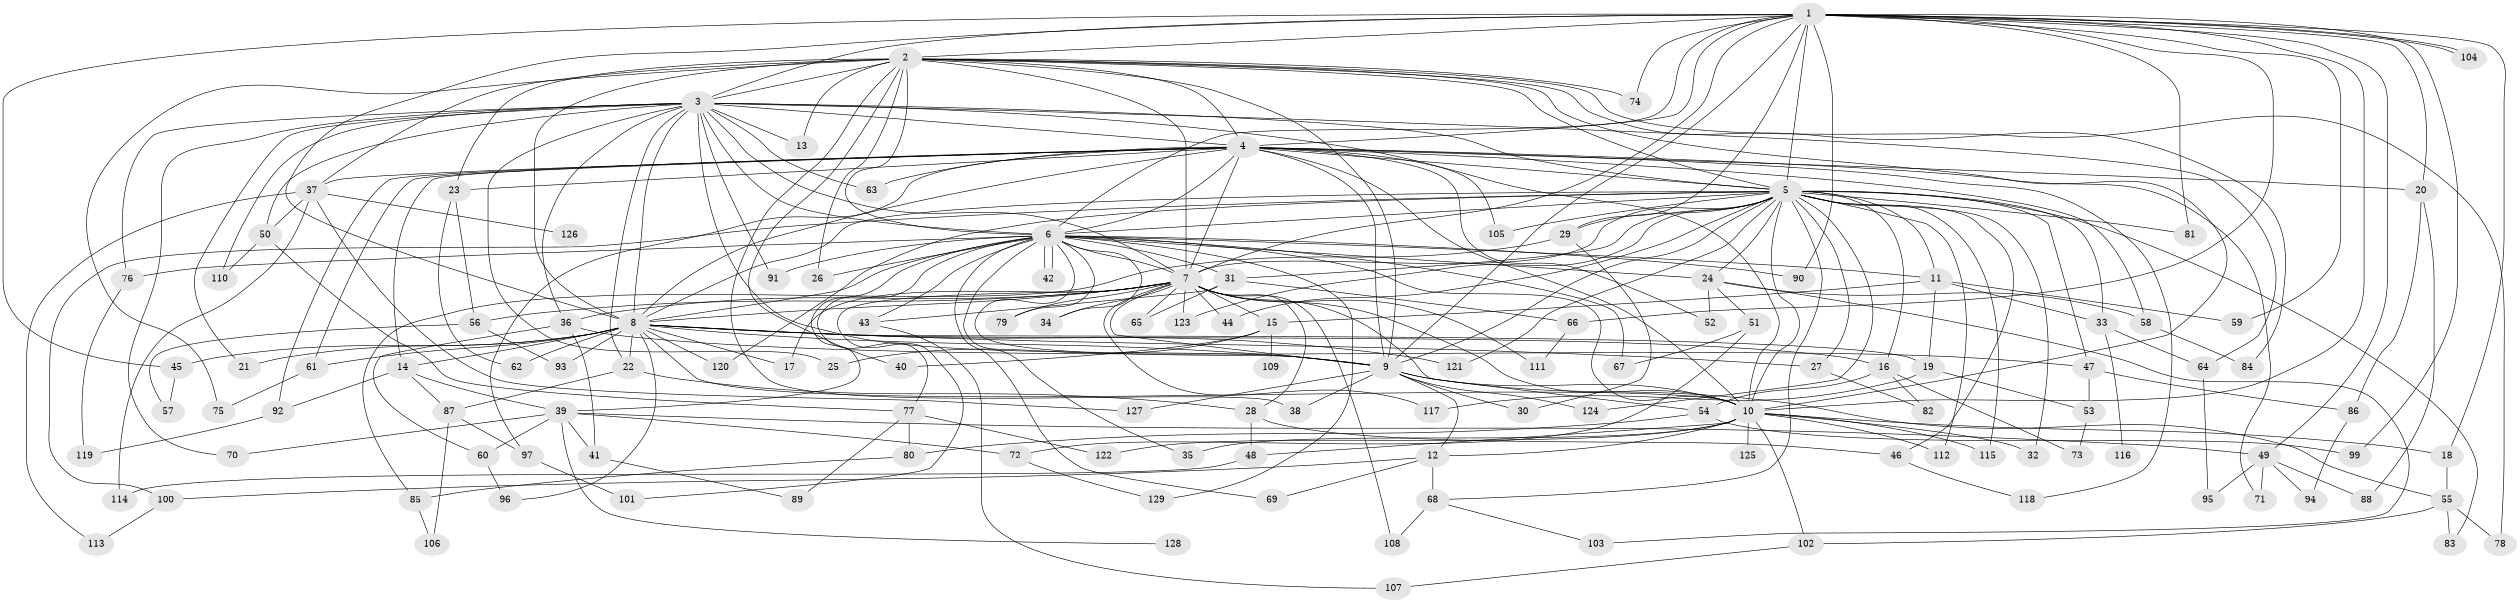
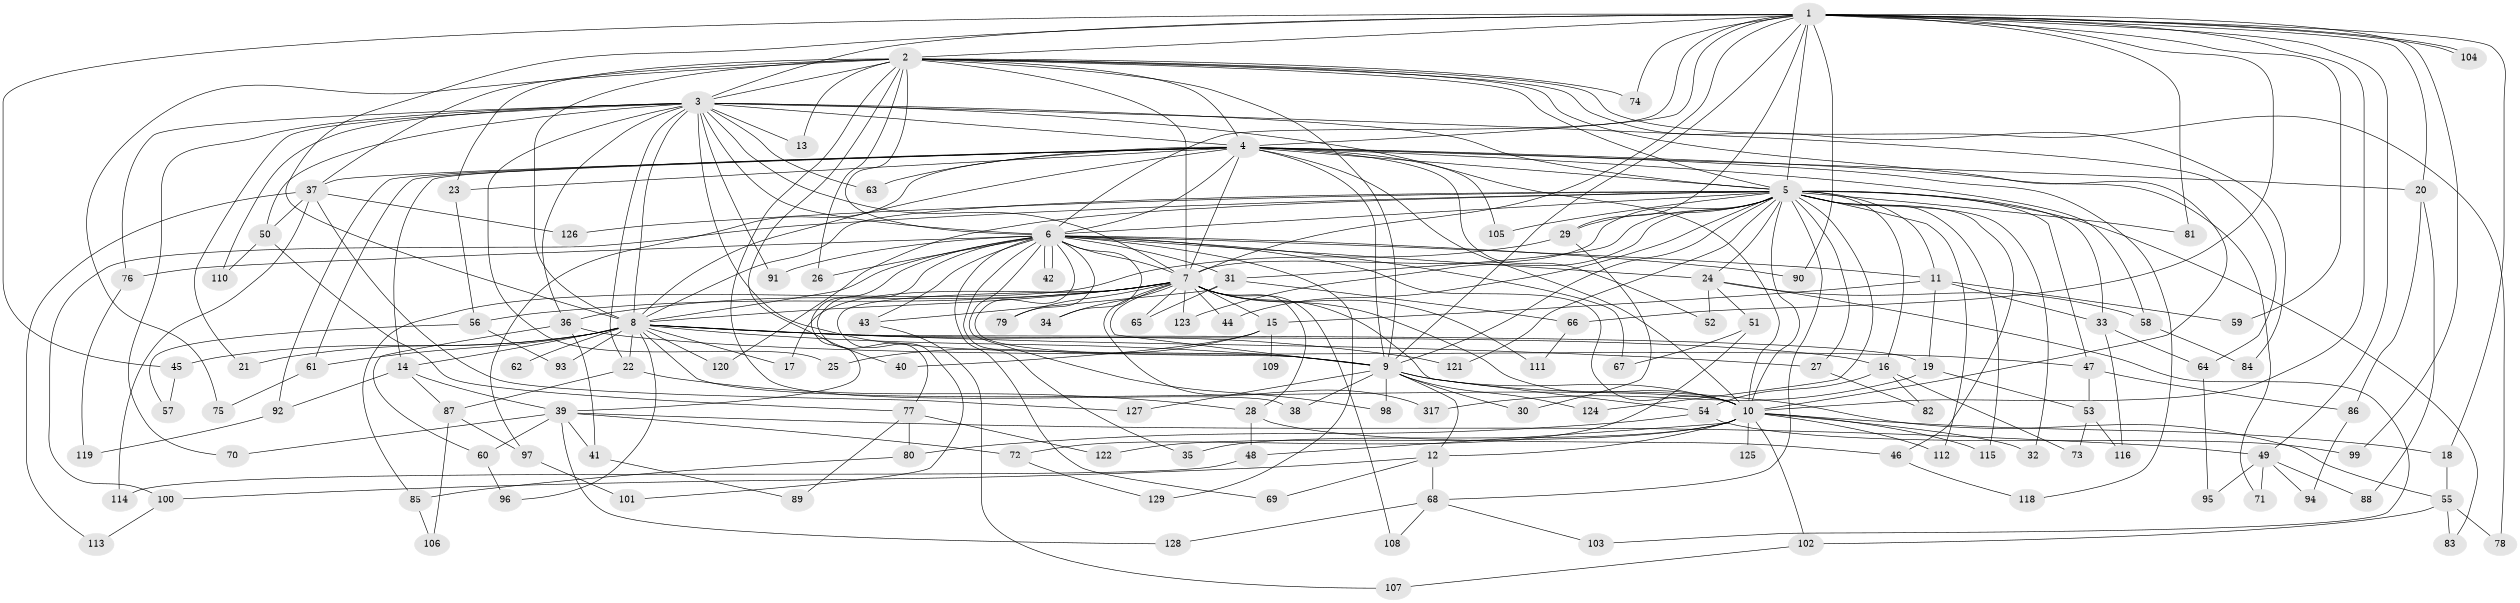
none -> (1177, 201)
(440, 298) -> none
none -> (1386, 412)
(1432, 412) -> (1432, 412)
none -> (2106, 434)
none -> (1303, 522)
